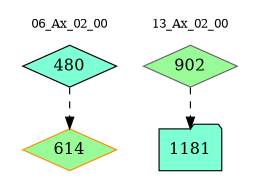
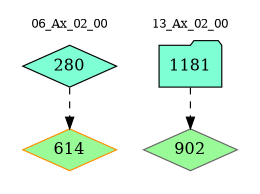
(70, 66) -> (70, 66)
(190, 102) -> (190, 102)
